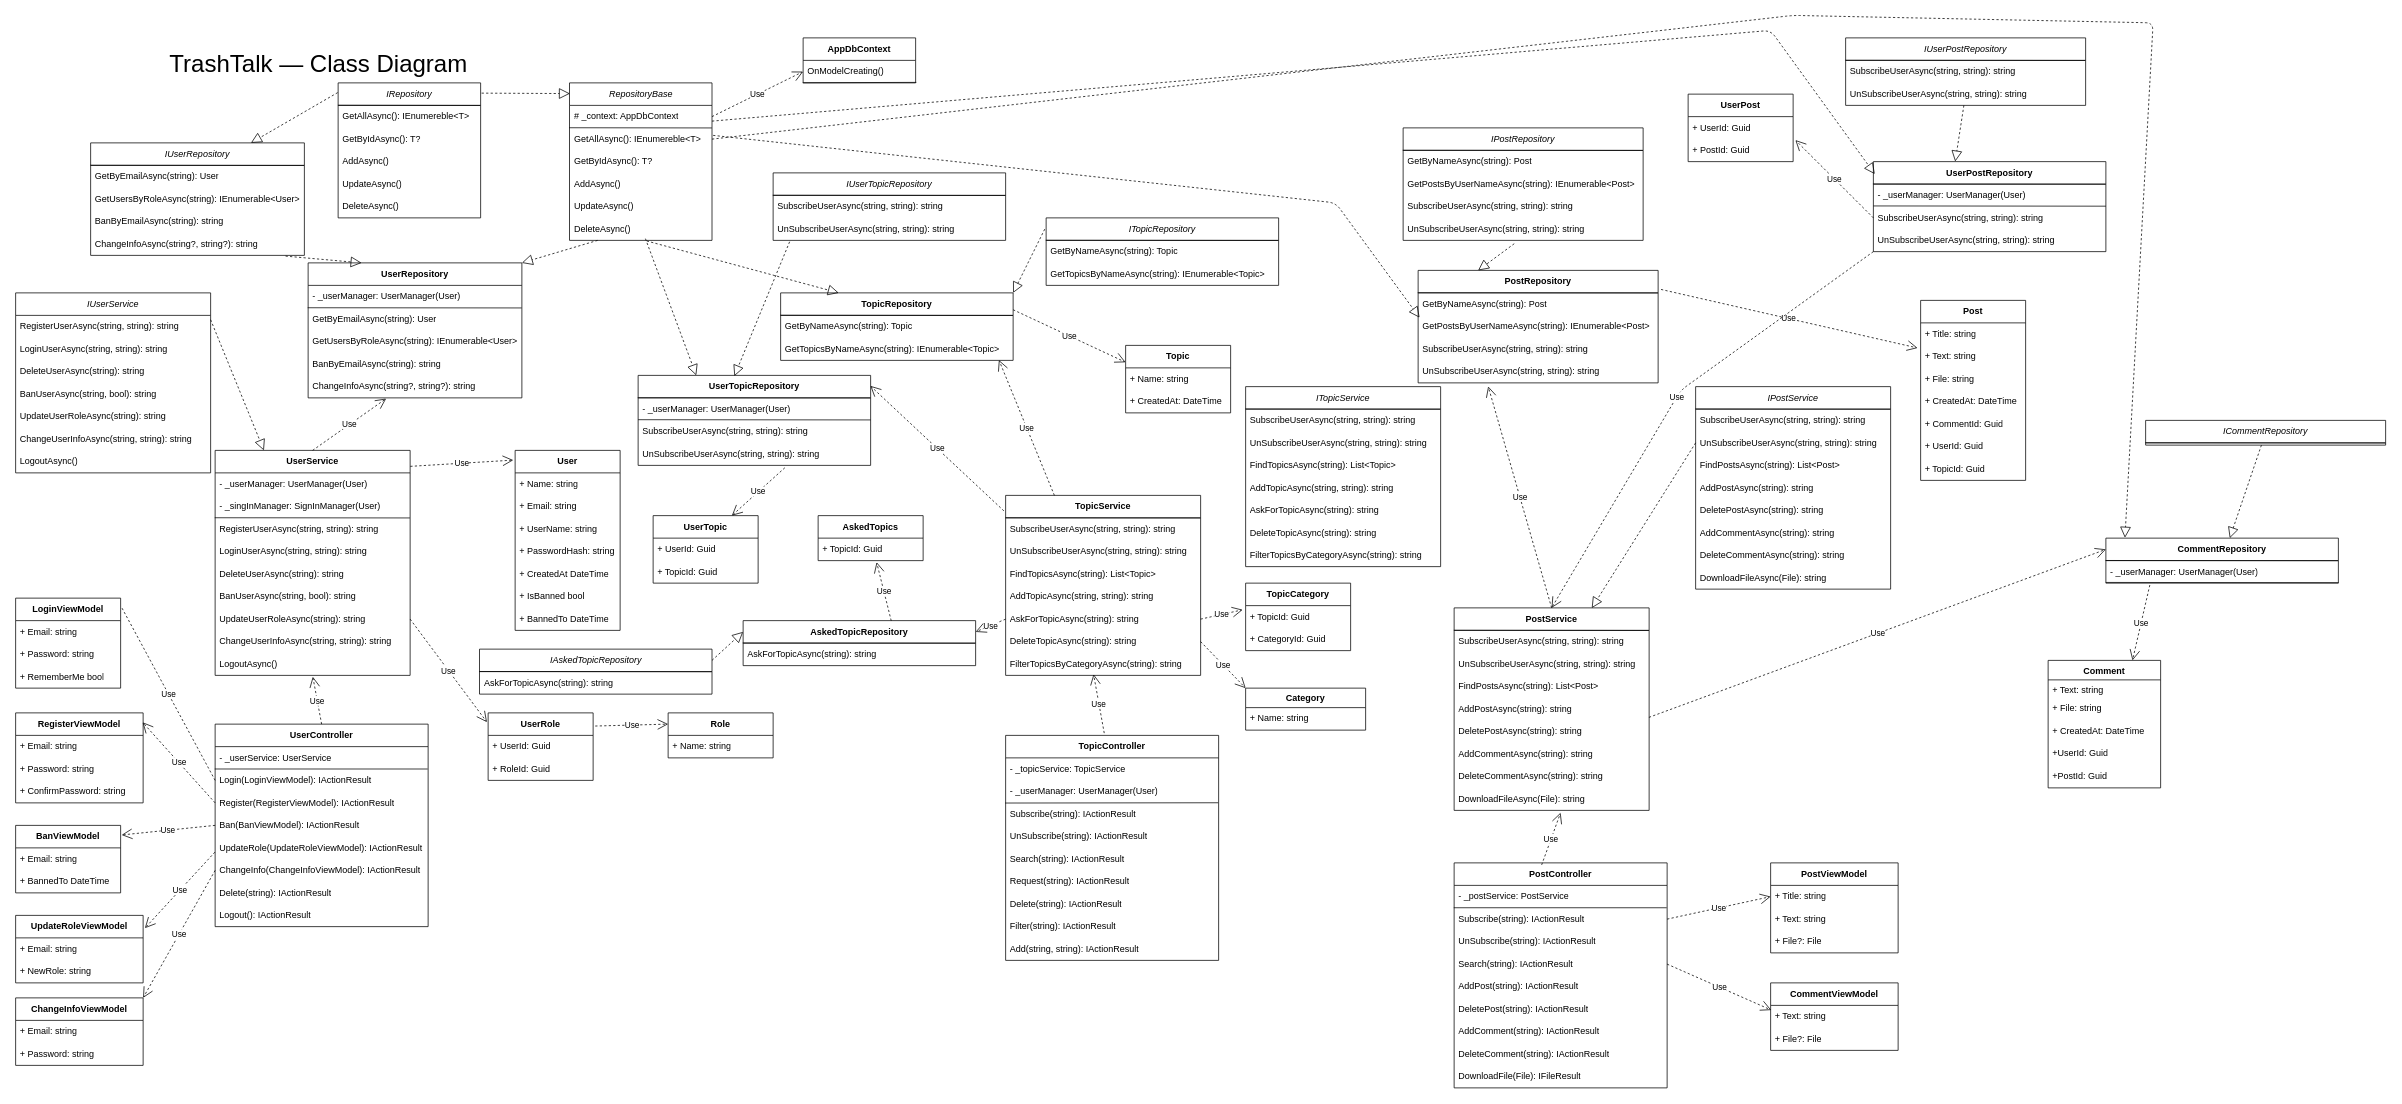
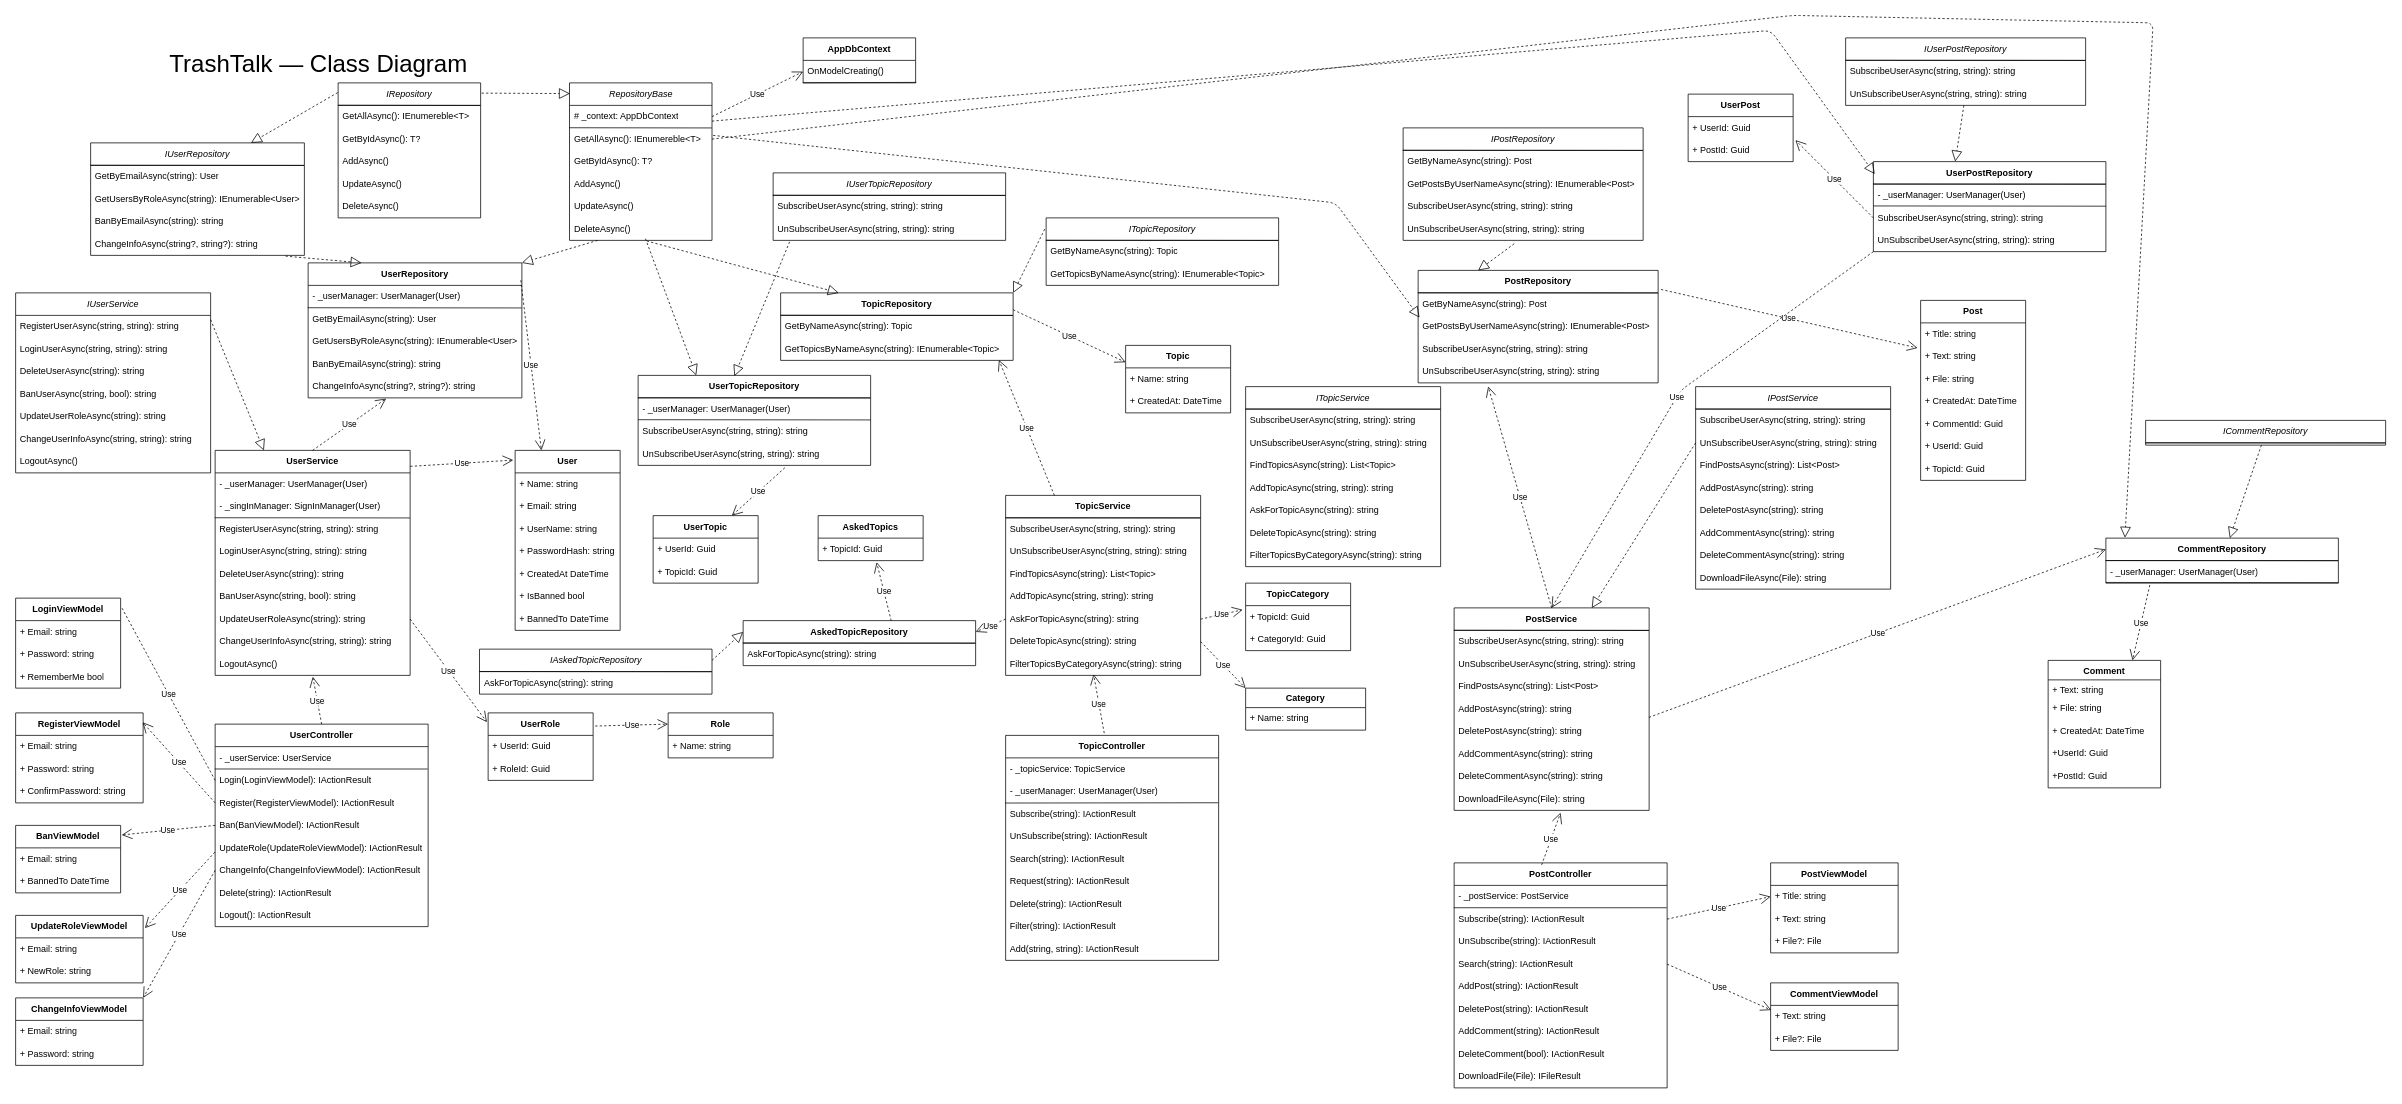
none -> (532, 373)
(938, 449) -> none
(1542, 1054) -> (1537, 1054)
